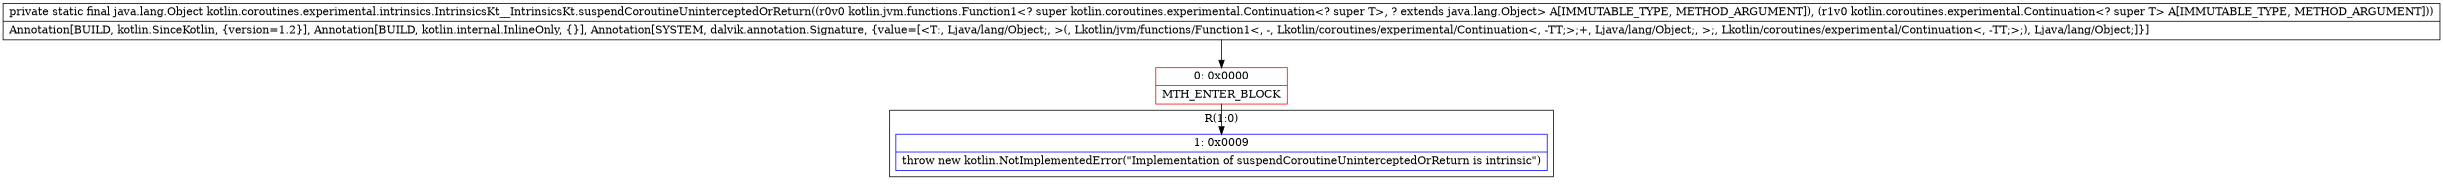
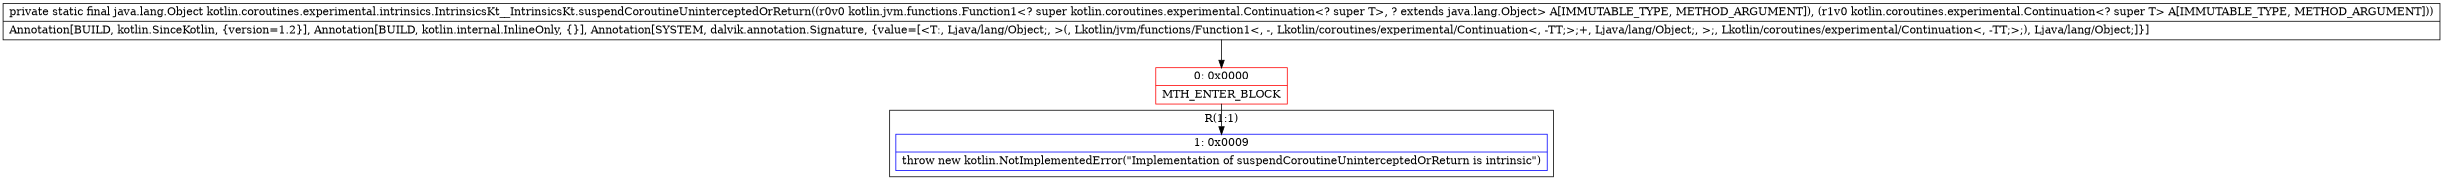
(1222, 119) -> (1222, 119)
